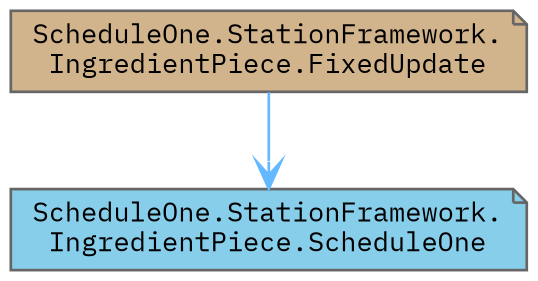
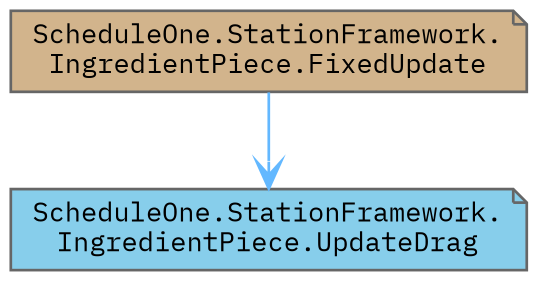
(269, 230) -> (269, 230)
